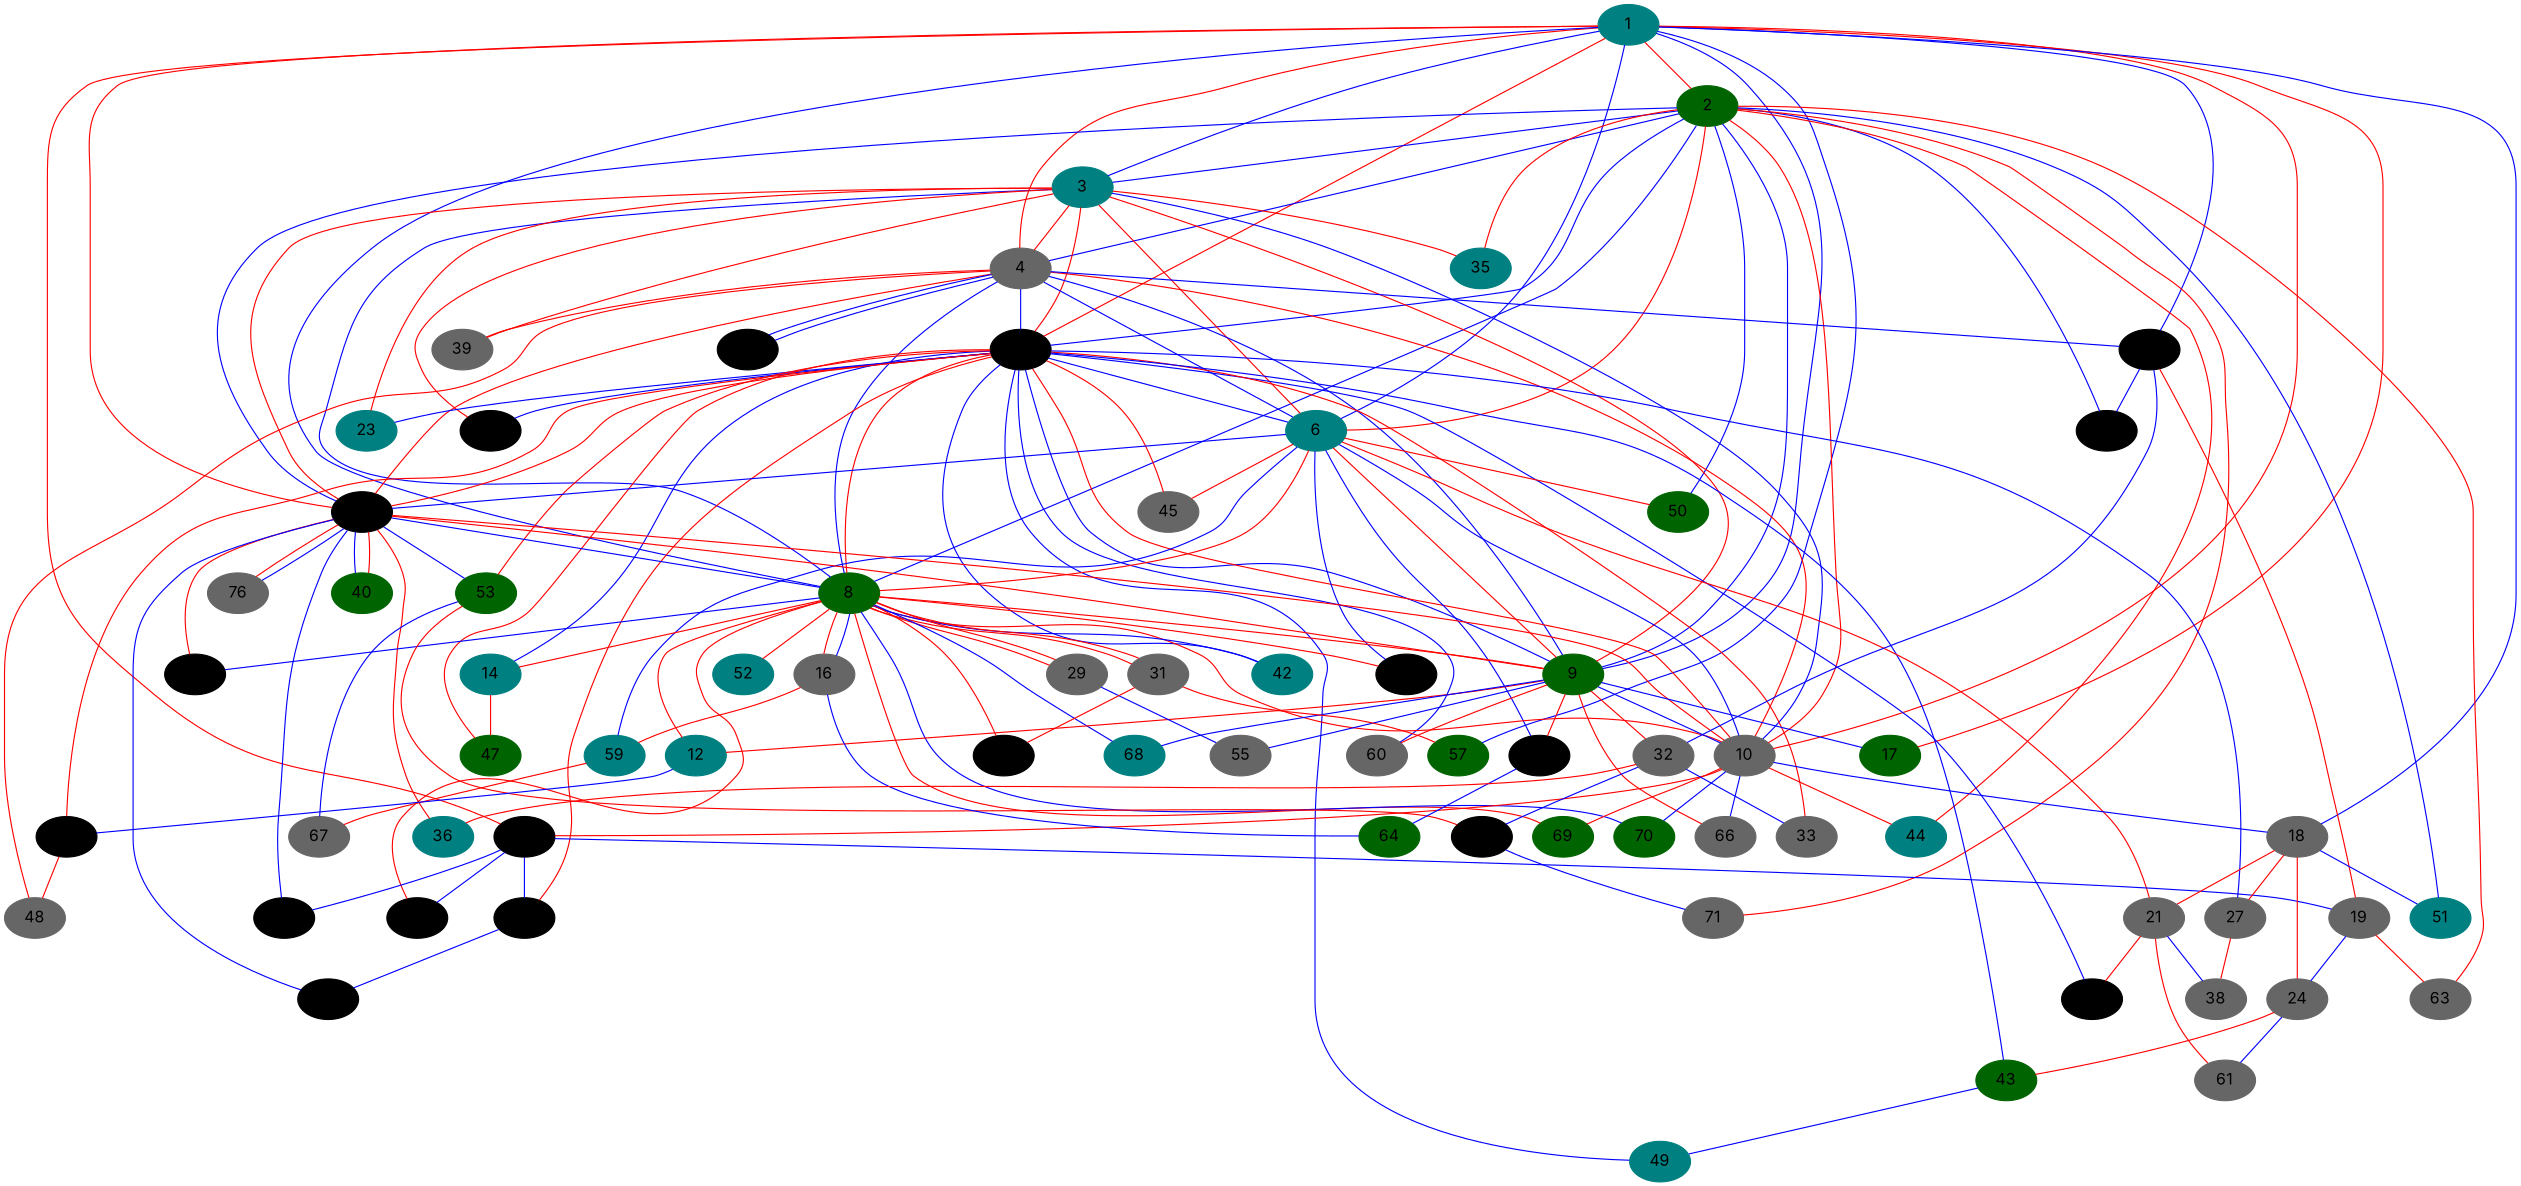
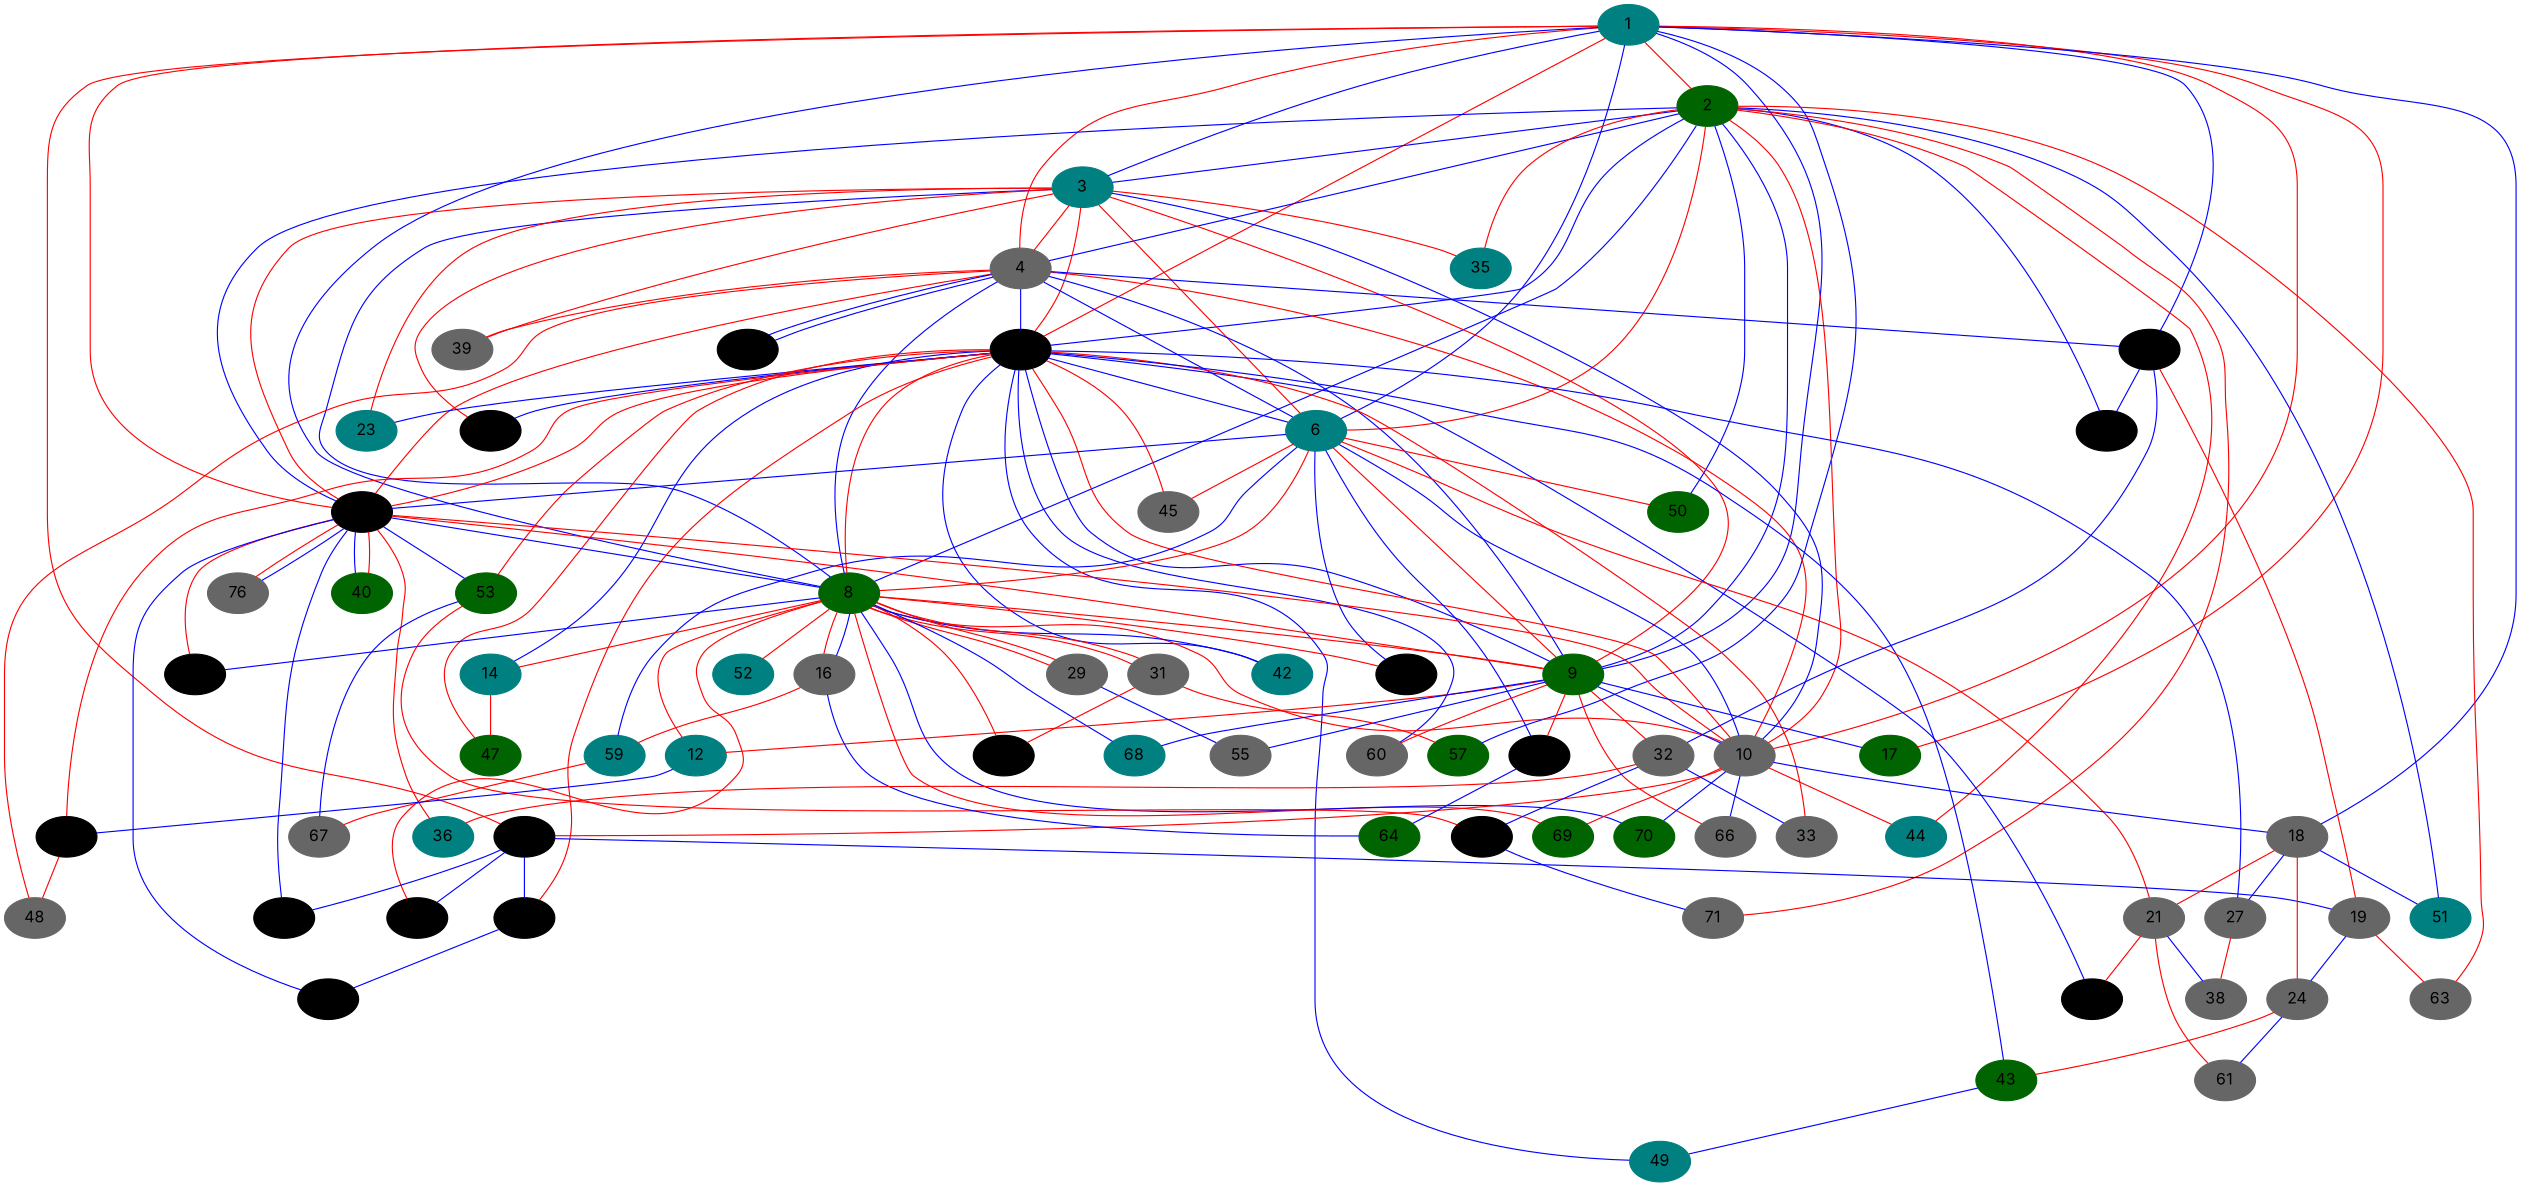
(2266, 877) -> (2266, 877)
